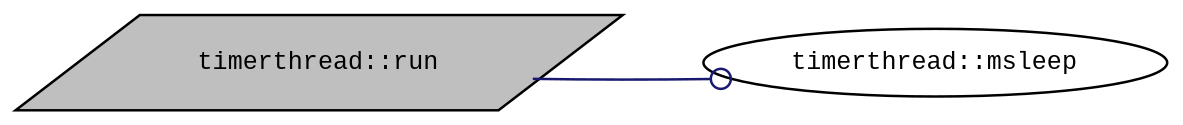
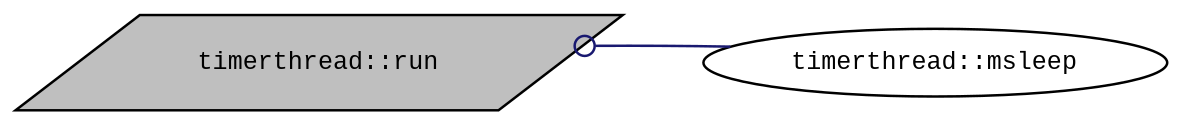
(622, 80) -> (663, 46)
